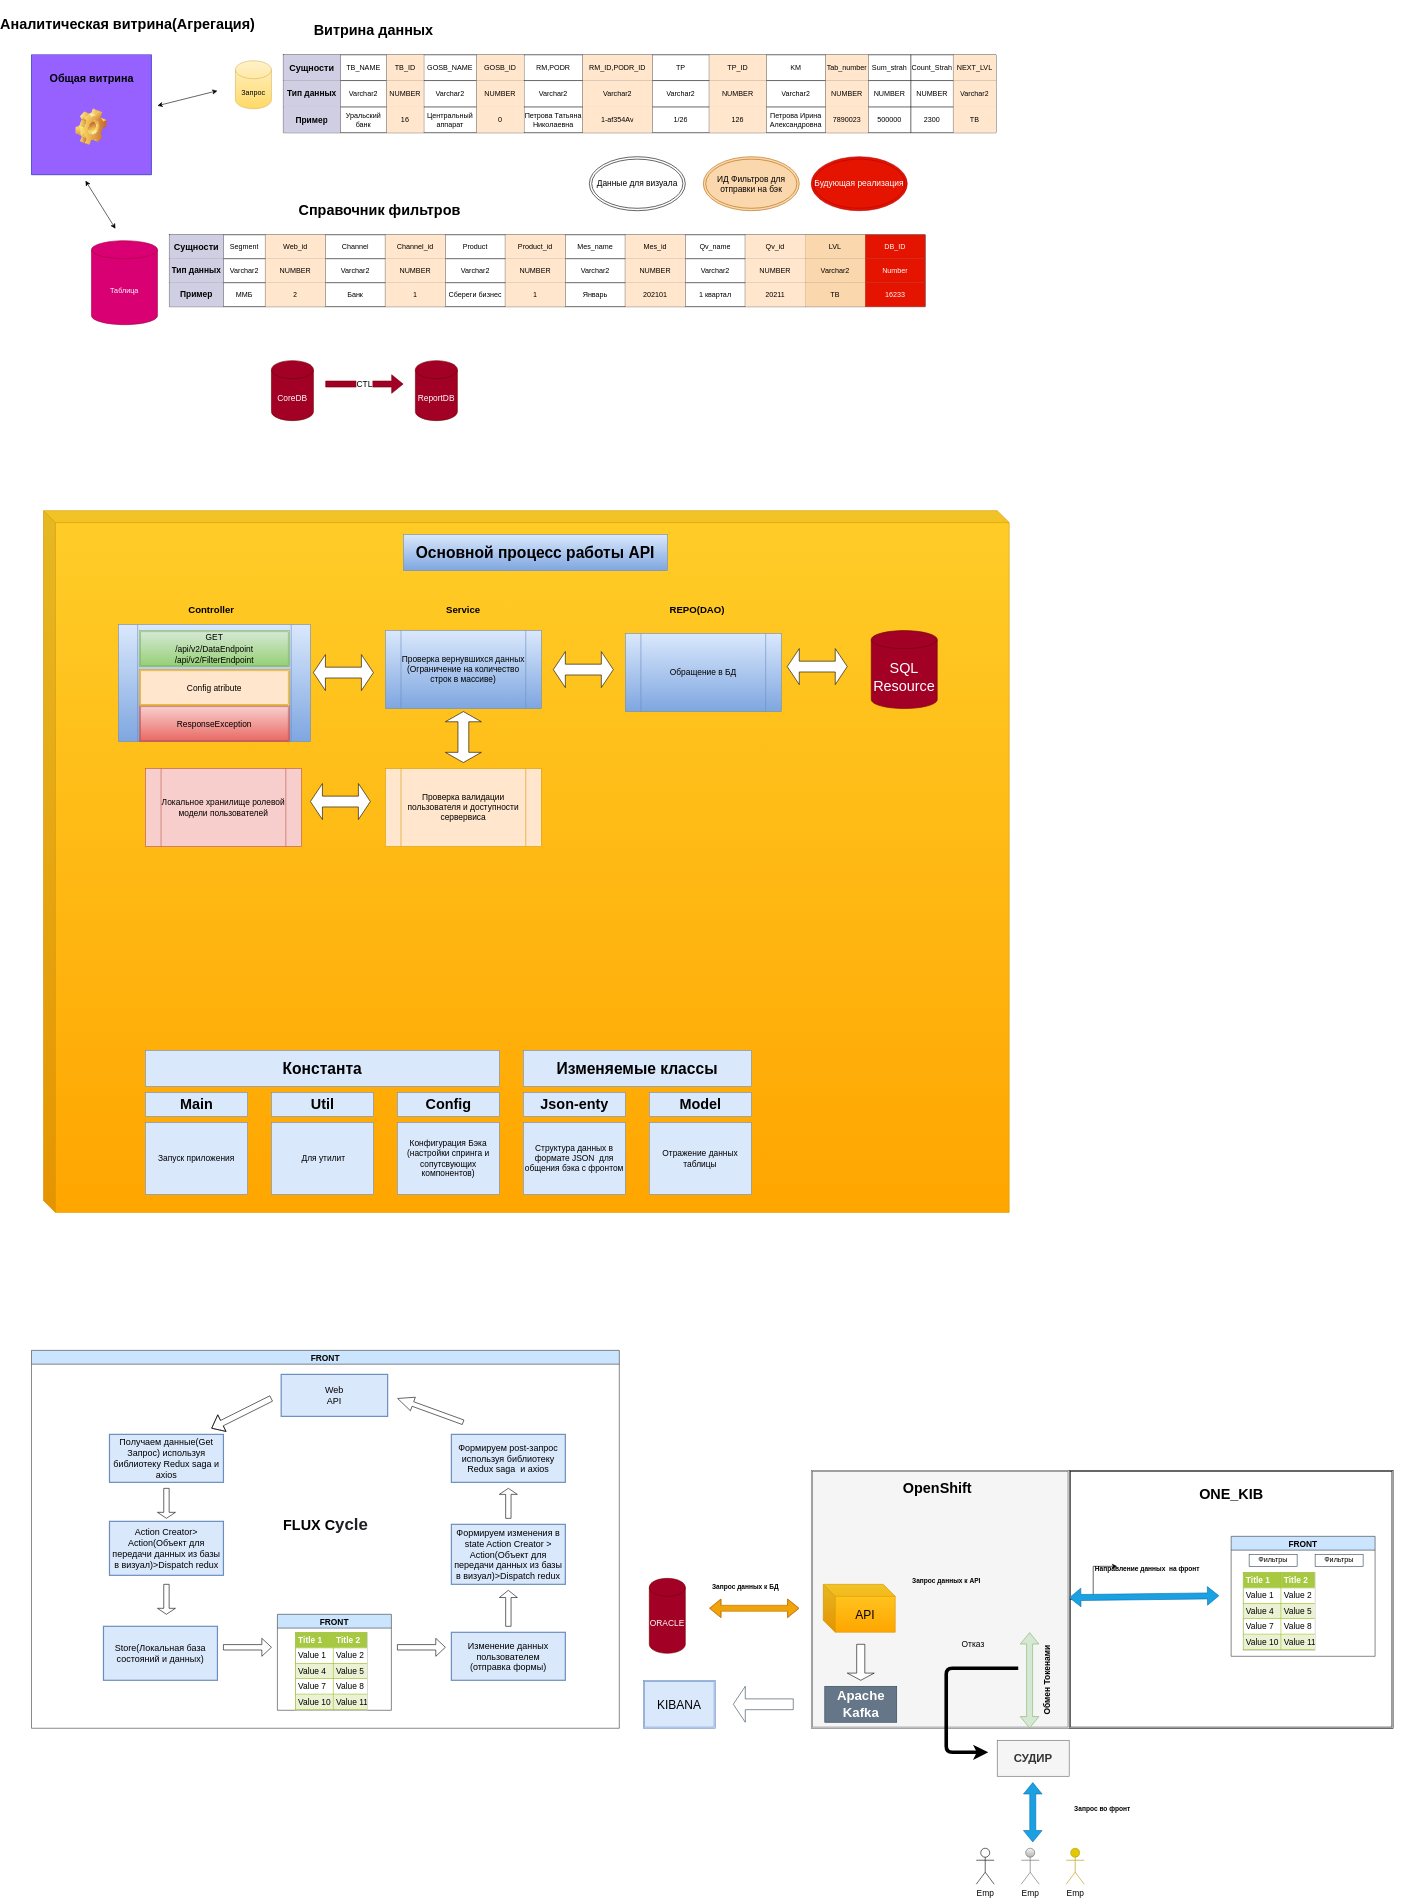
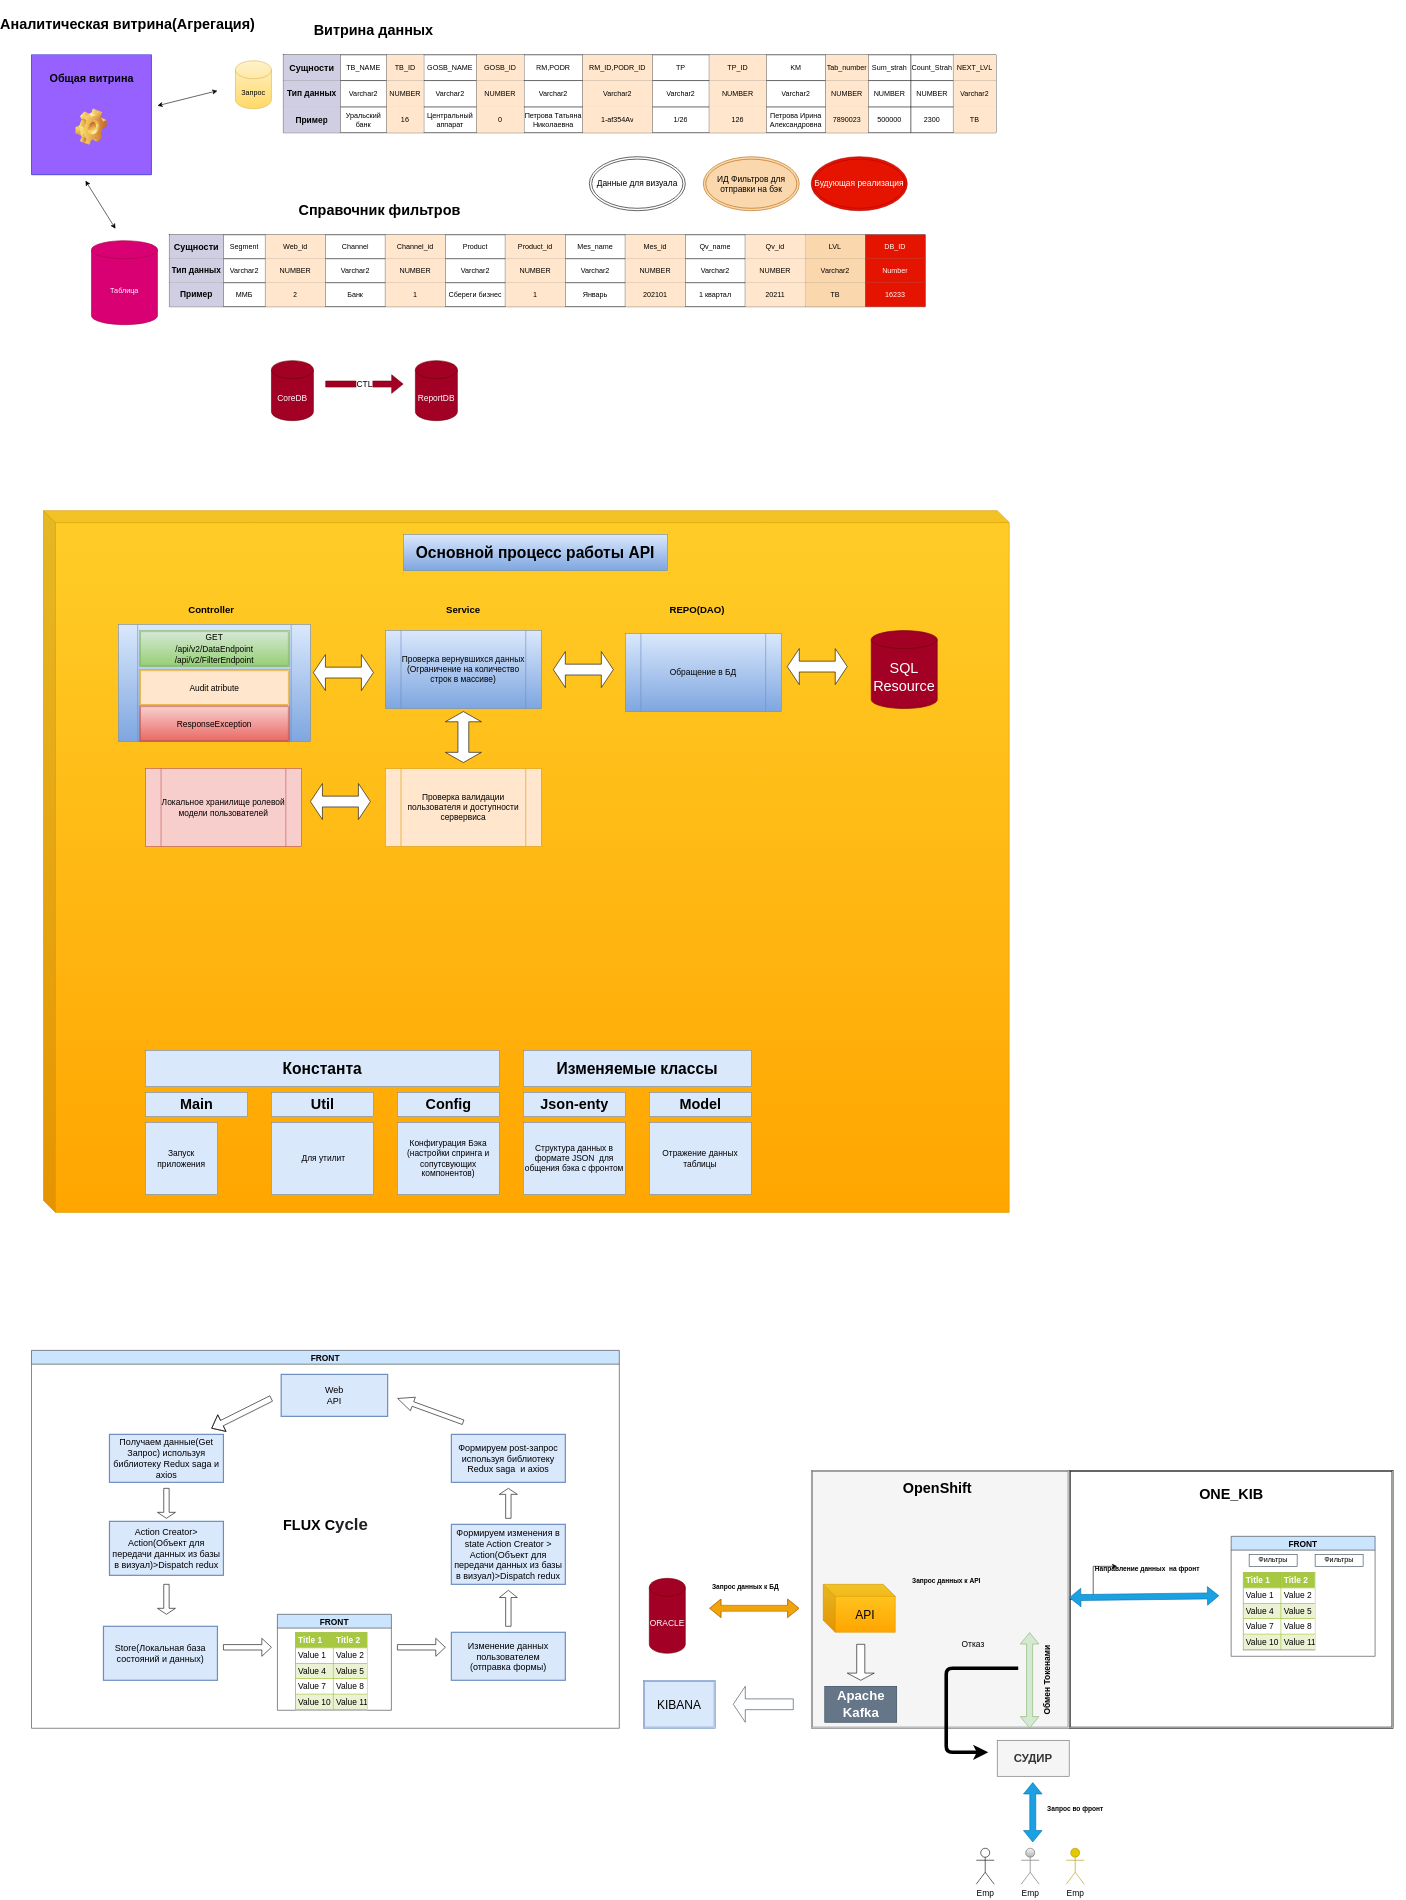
(215, 687) -> (215, 687)
(197, 1158) -> (182, 1158)
(1103, 1806) -> (1076, 1806)
